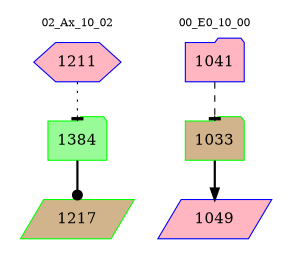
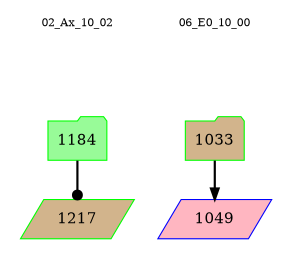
(215, 23) -> (215, 23)
(77, 62) -> none
(215, 62) -> none
(77, 141) -> (77, 141)
